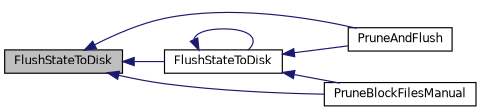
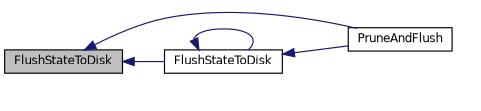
(400, 94) -> none
